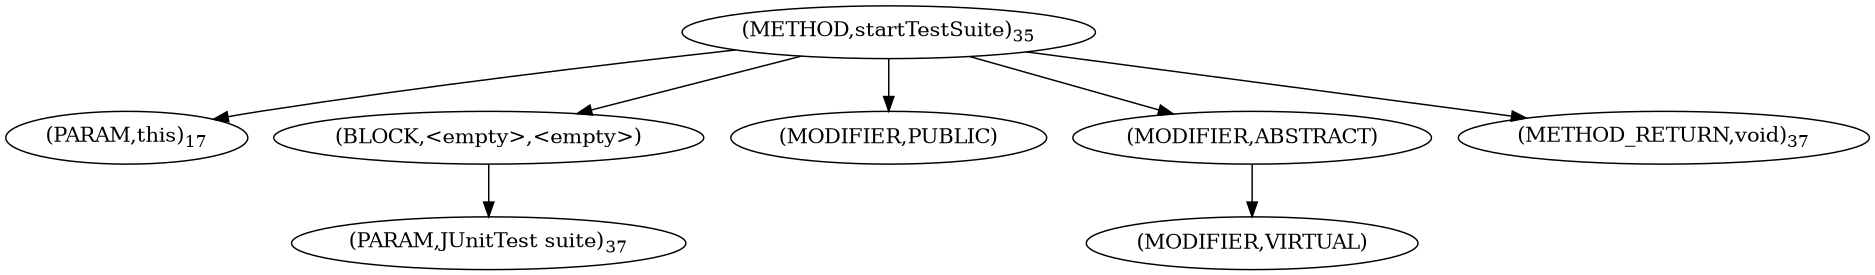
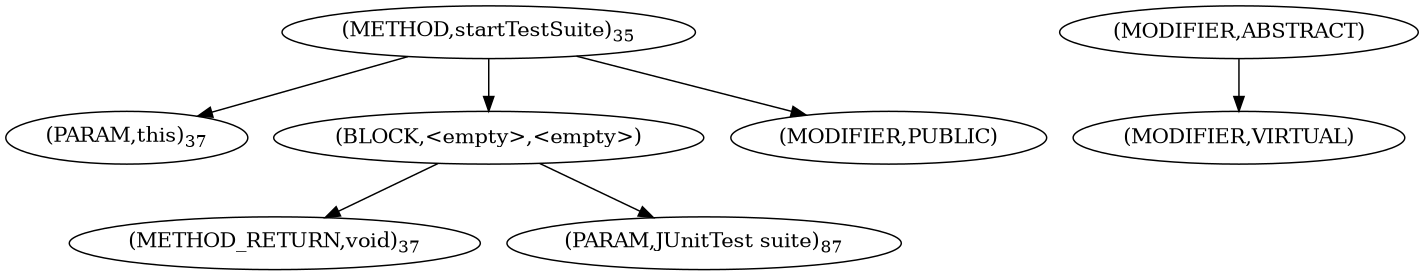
(1064, 83) -> none
(1269, 84) -> (388, 187)
(196, 136) -> (196, 136)
(617, 241) -> (832, 241)
